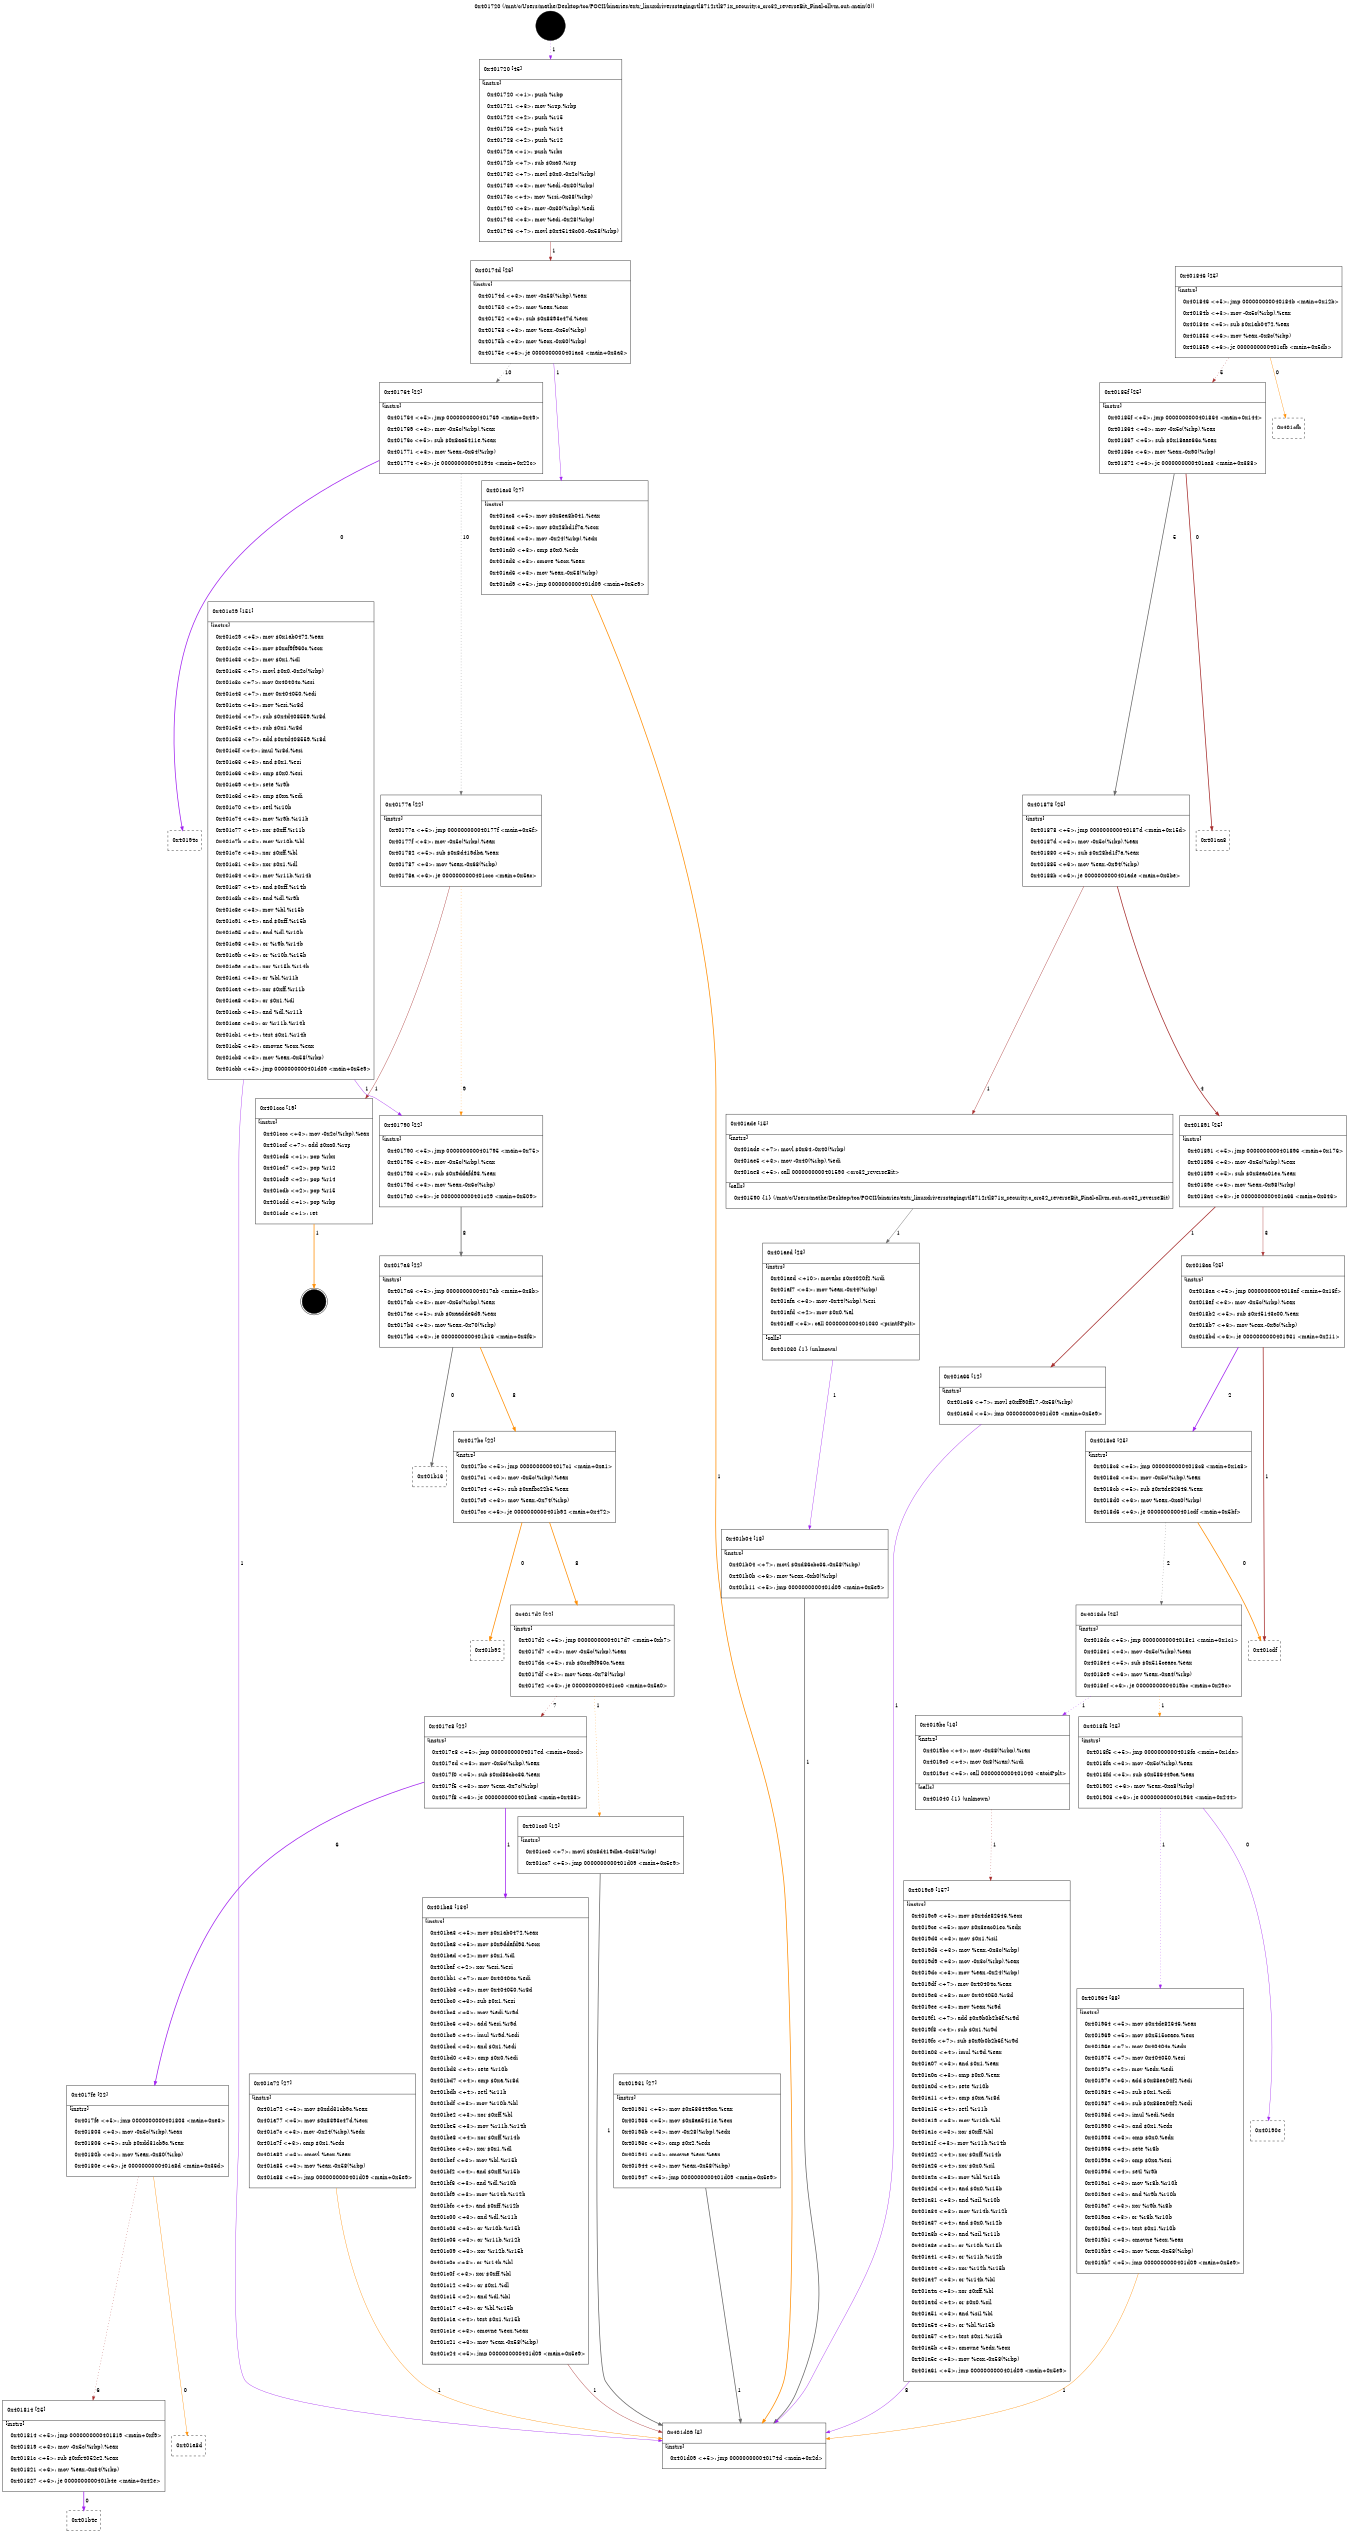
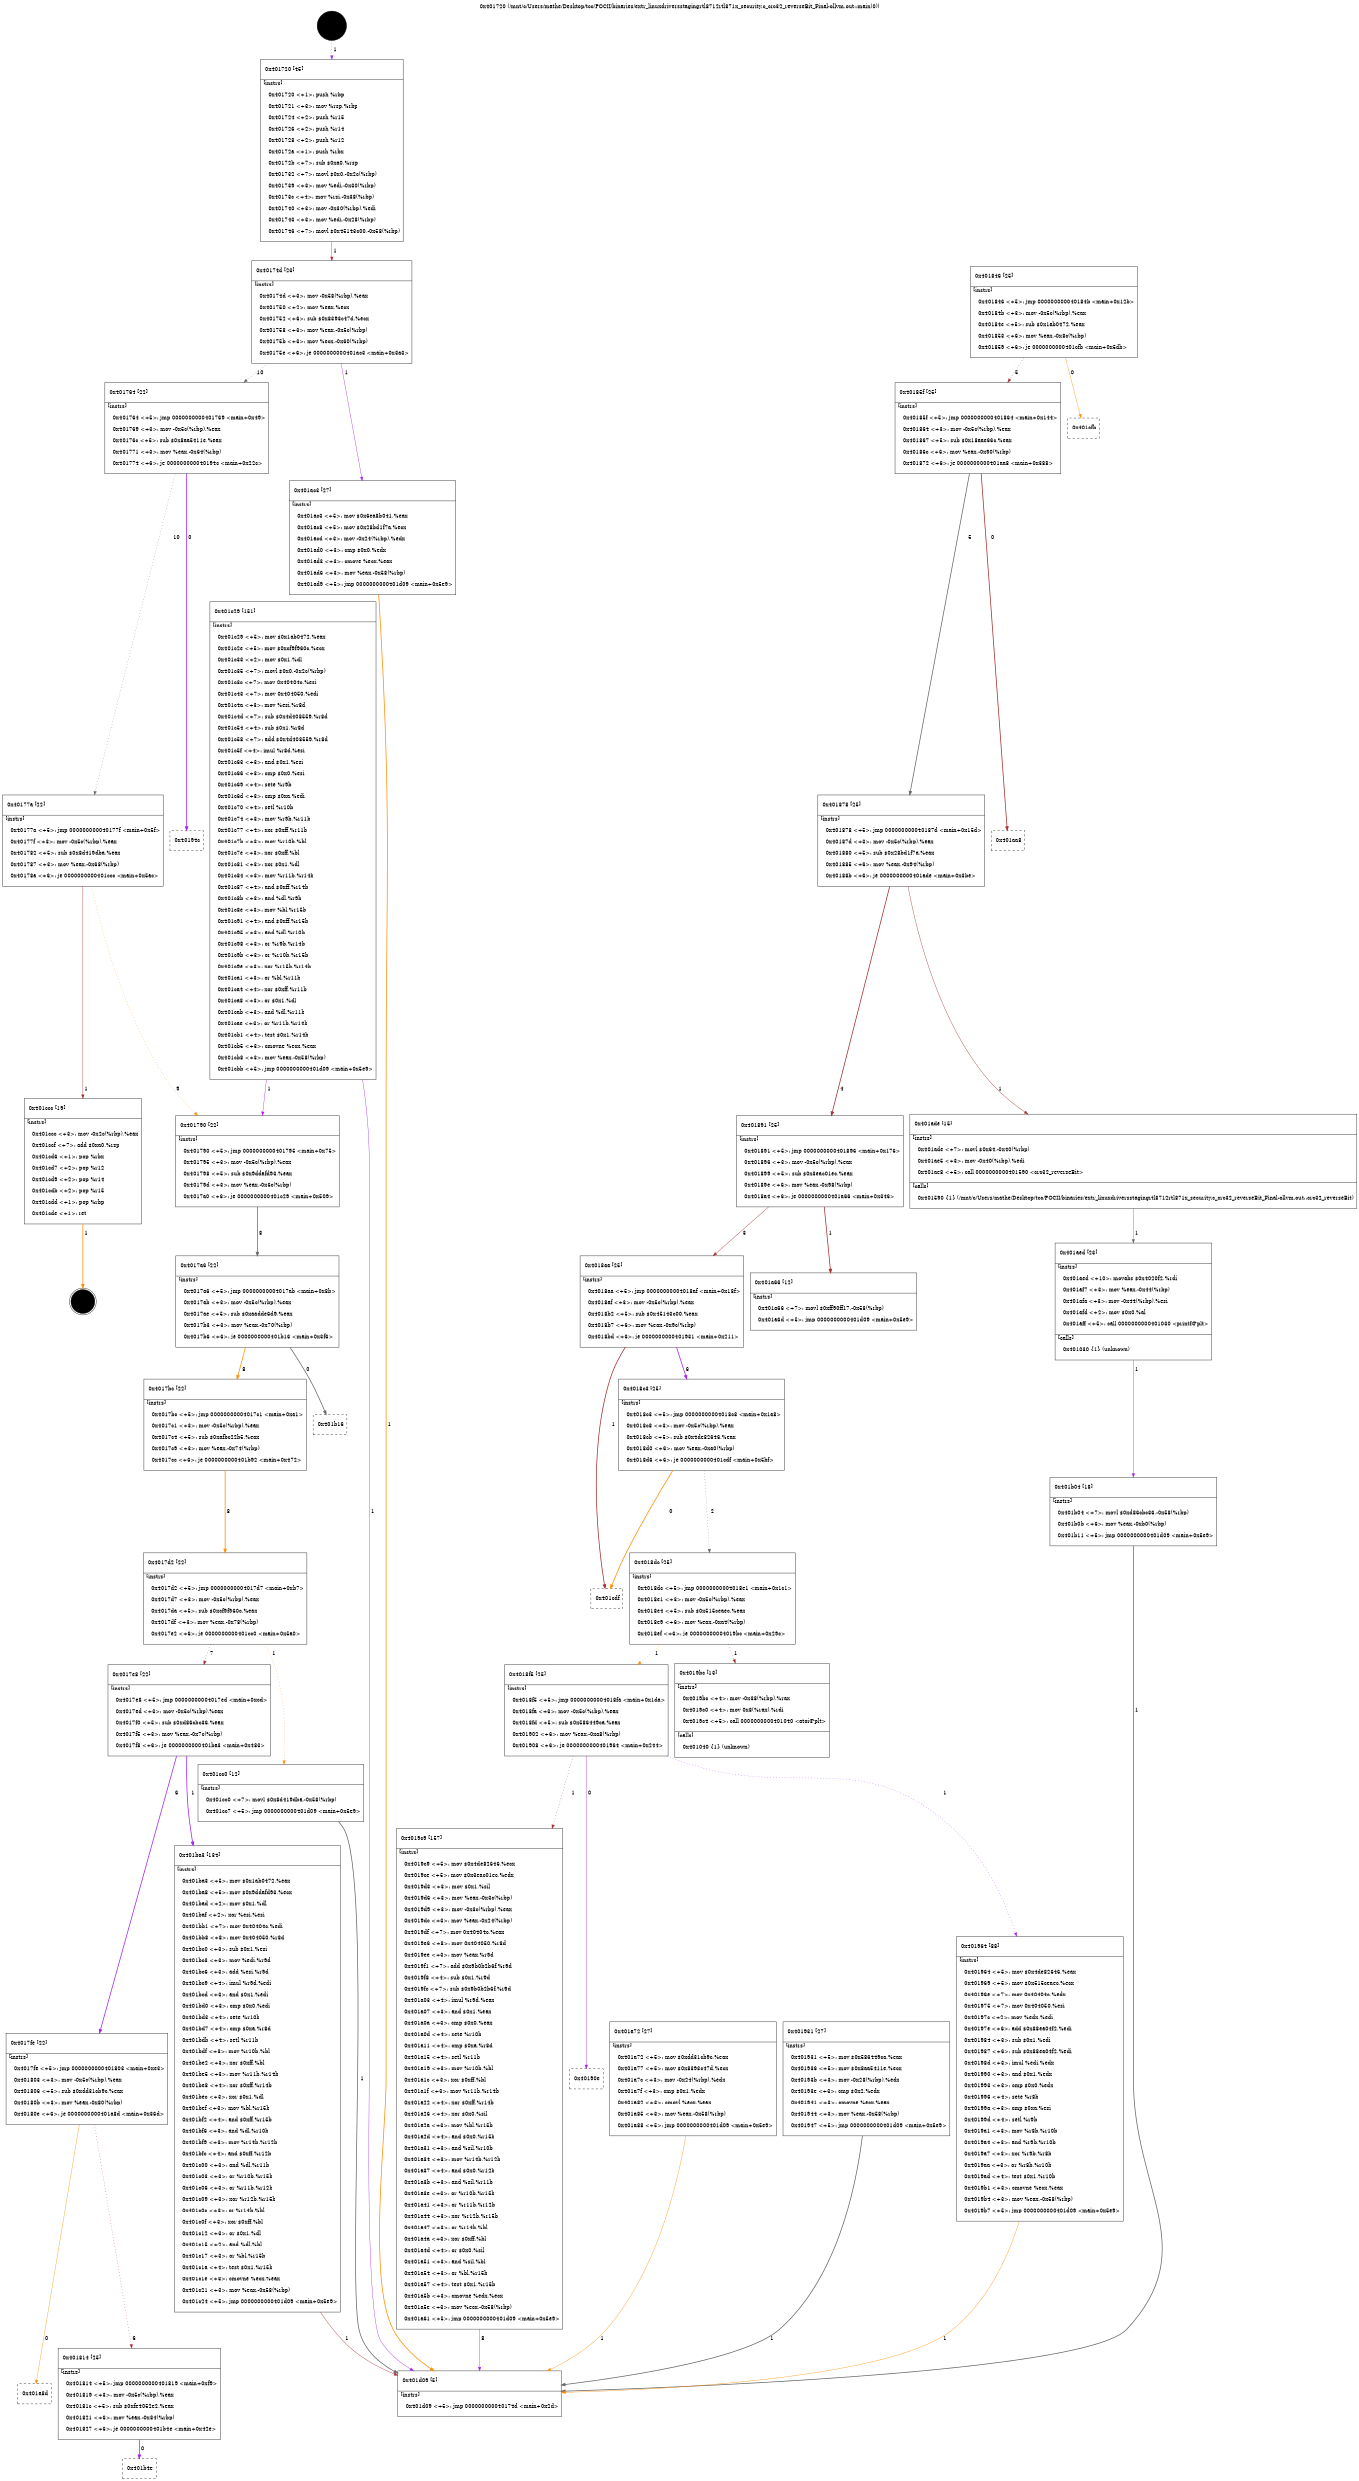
(1229, 1396) -> (687, 1370)
(487, 1651) -> none
(1078, 1705) -> (731, 1652)
(991, 1843) -> (563, 1790)
(893, 1922) -> none
